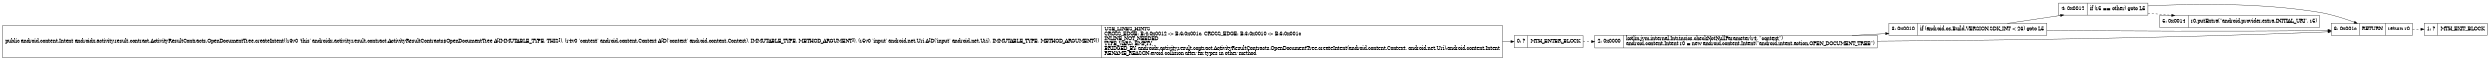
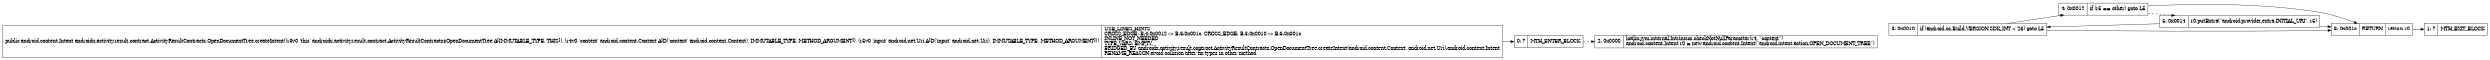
(2417, 29) -> (2417, 29)
(1869, 35) -> (2105, 25)
(2103, 38) -> (2324, 26)
